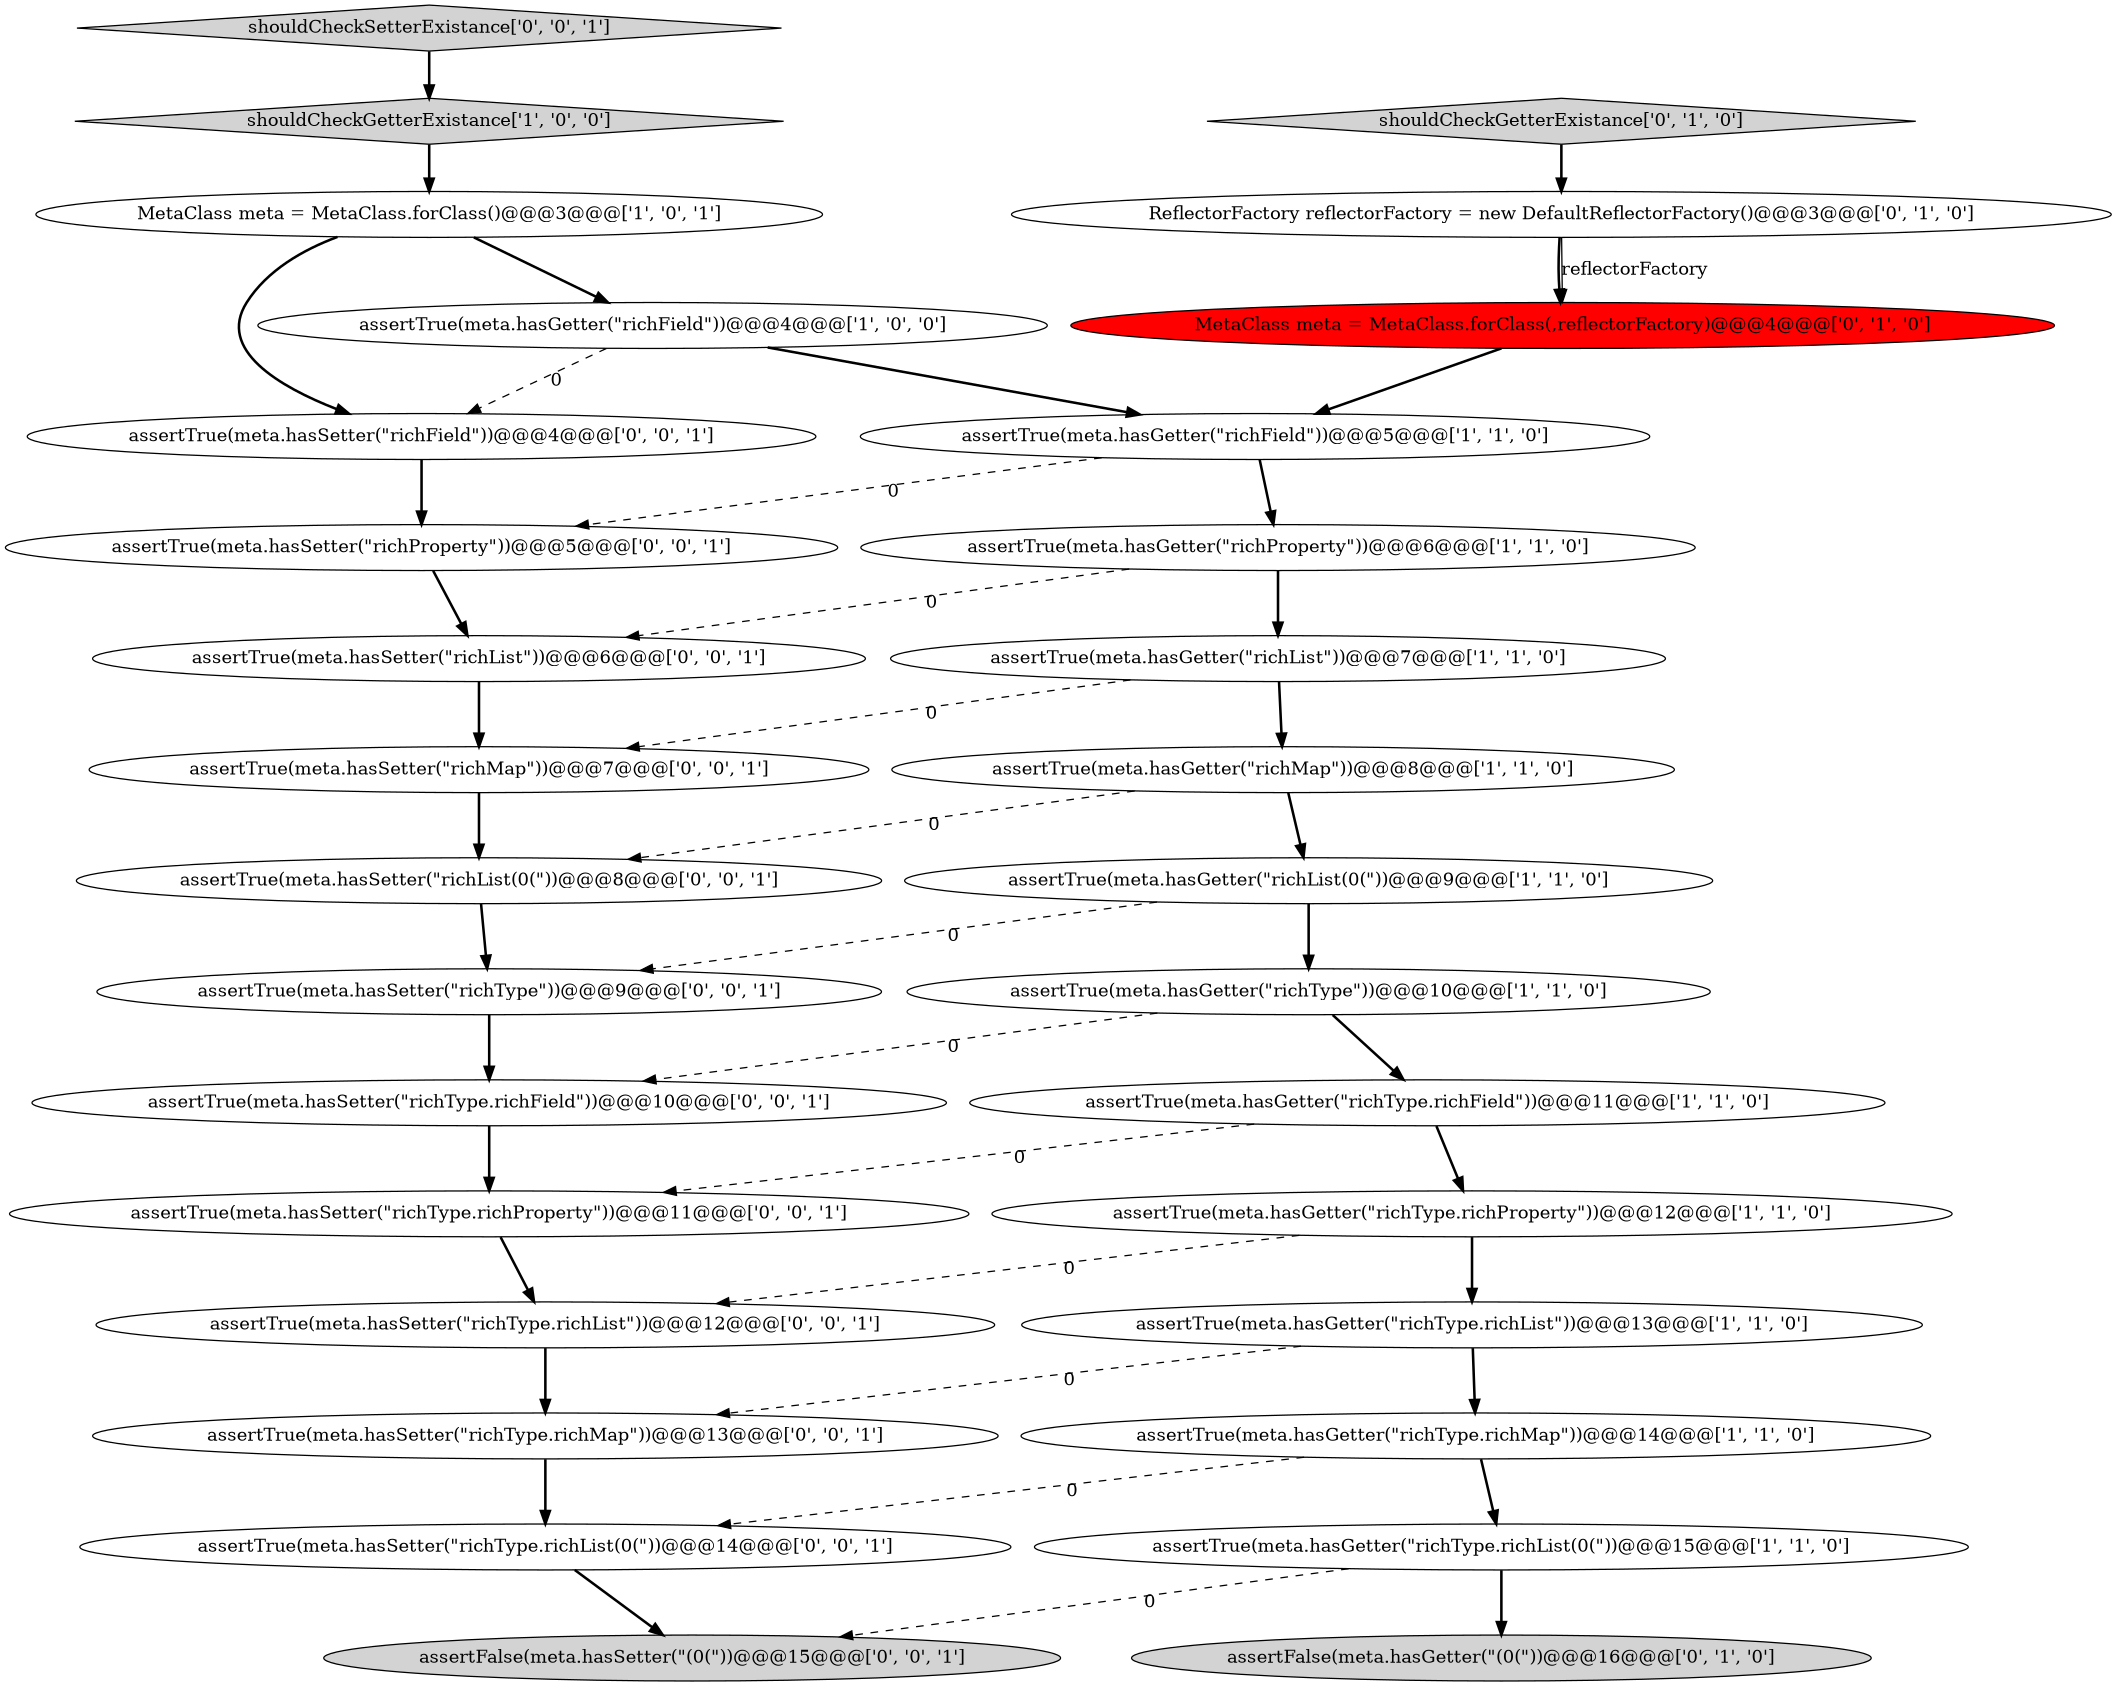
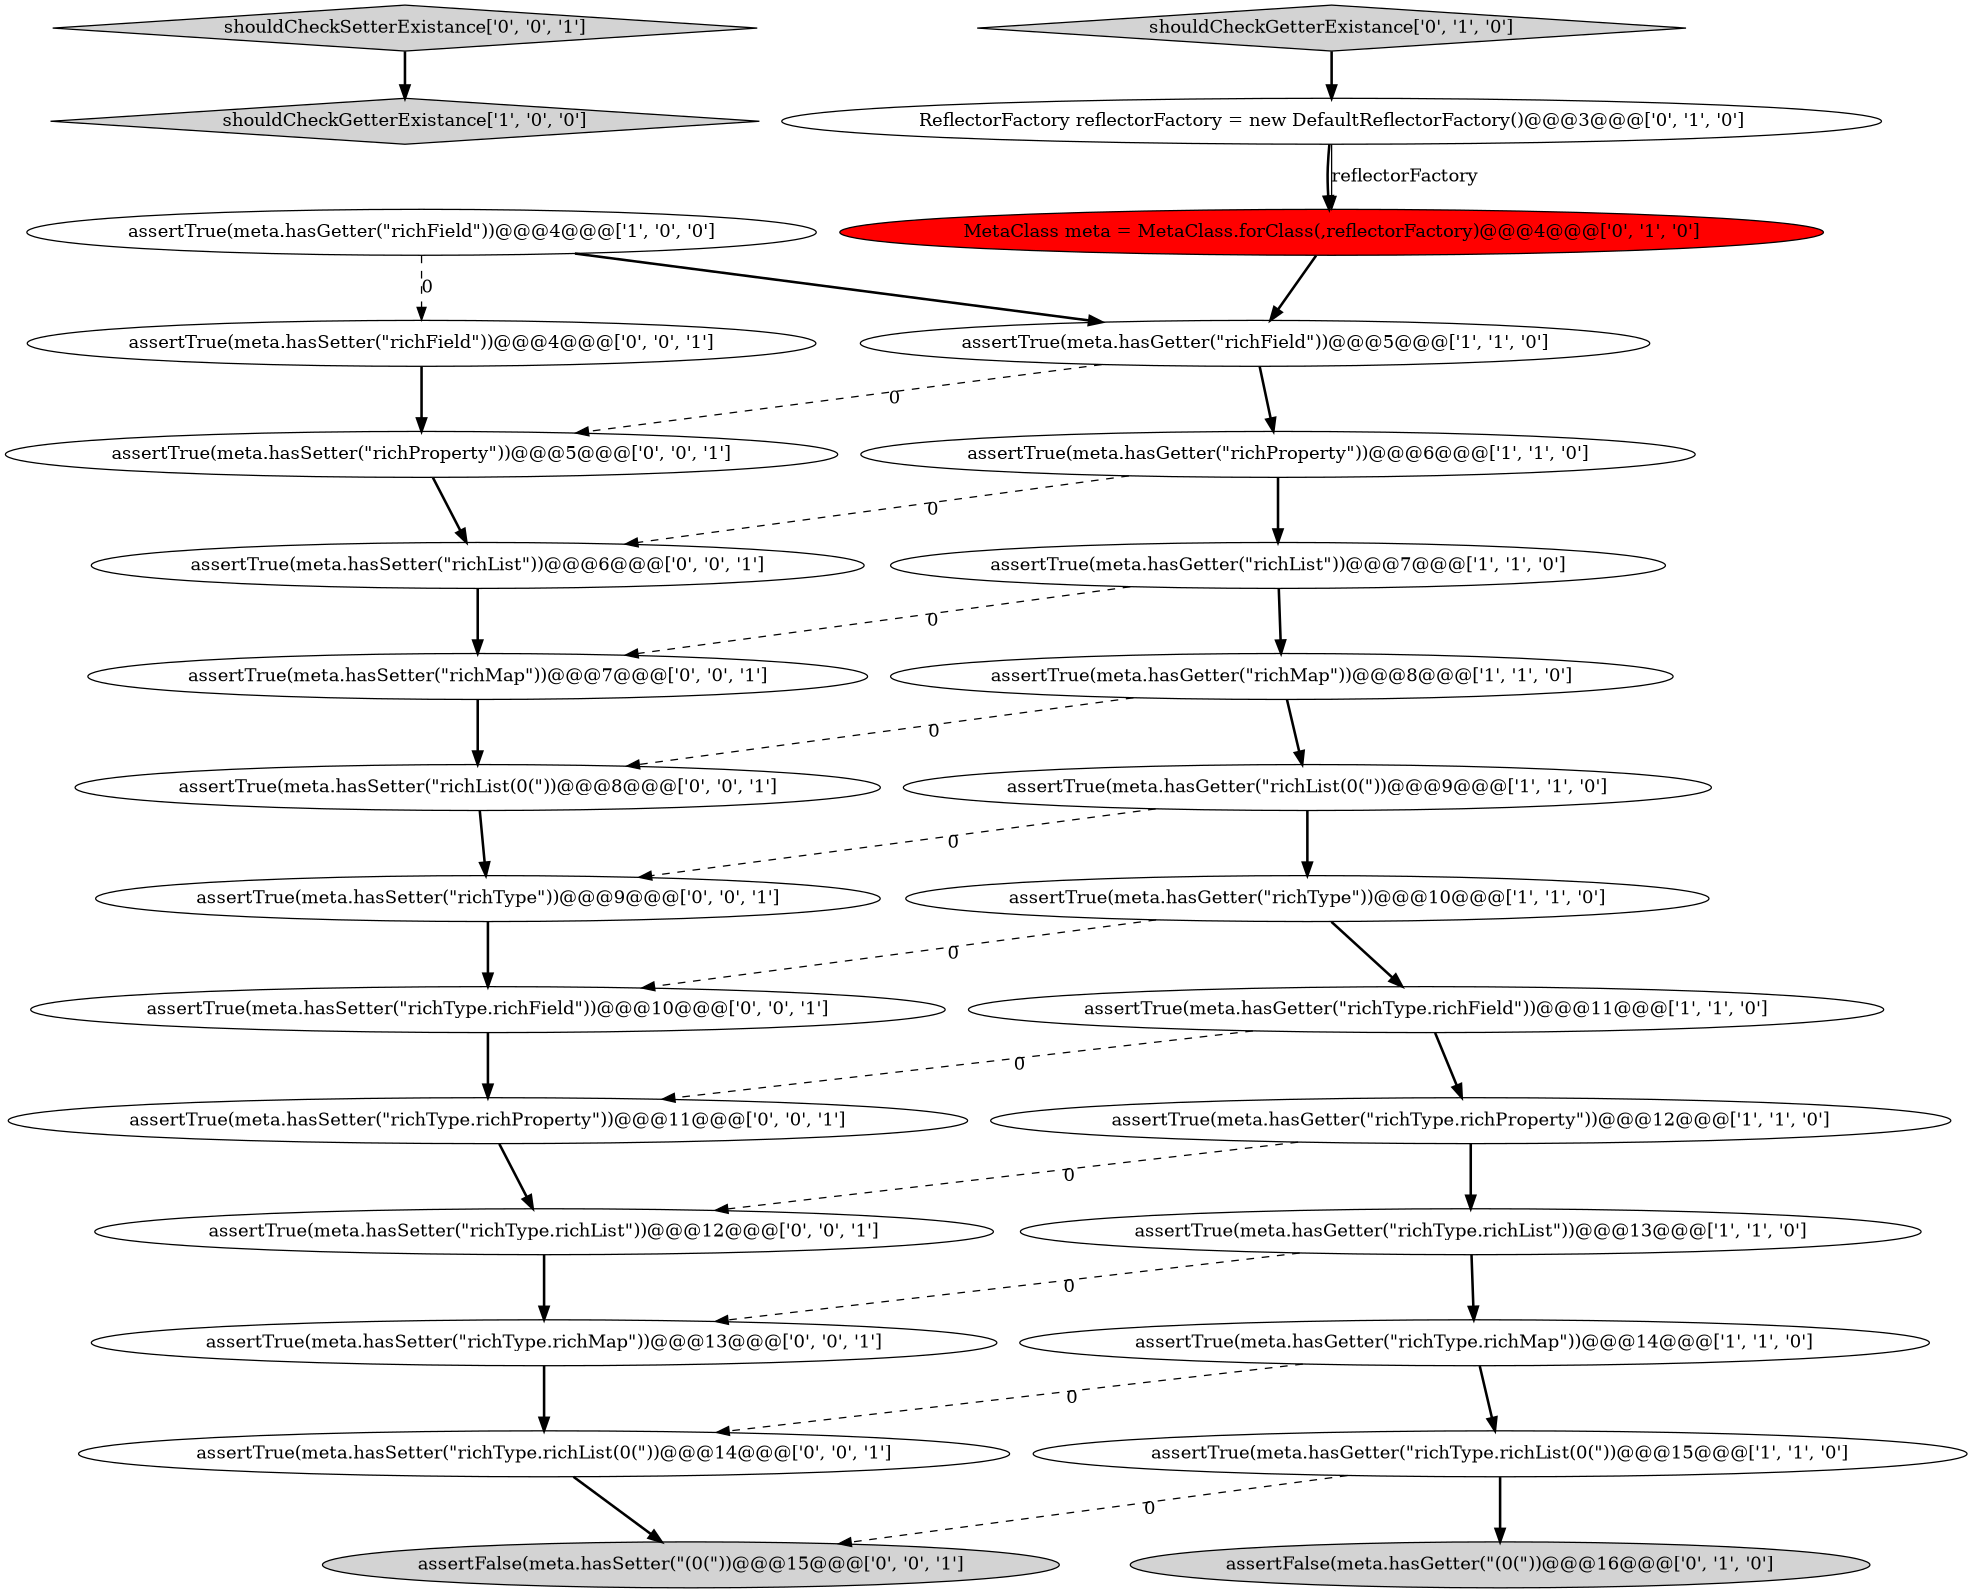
(429, 214) -> none
